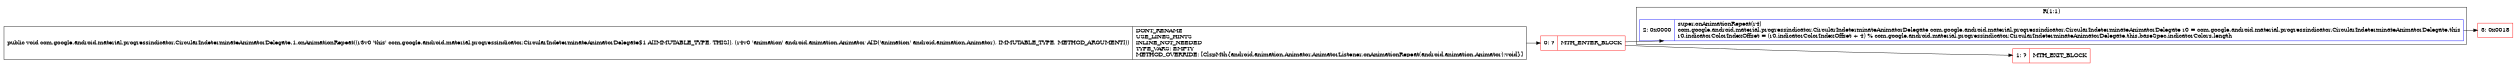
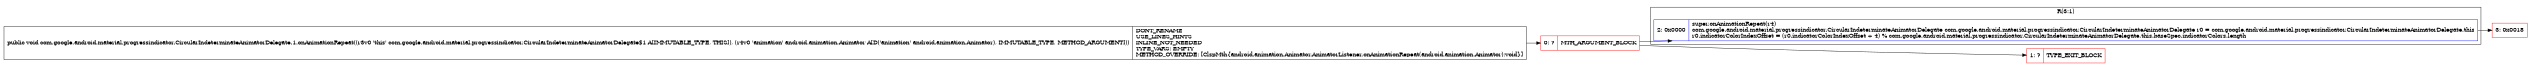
(2051, 12) -> (2066, 12)
(1591, 43) -> (1598, 43)
(2060, 56) -> (2074, 56)
